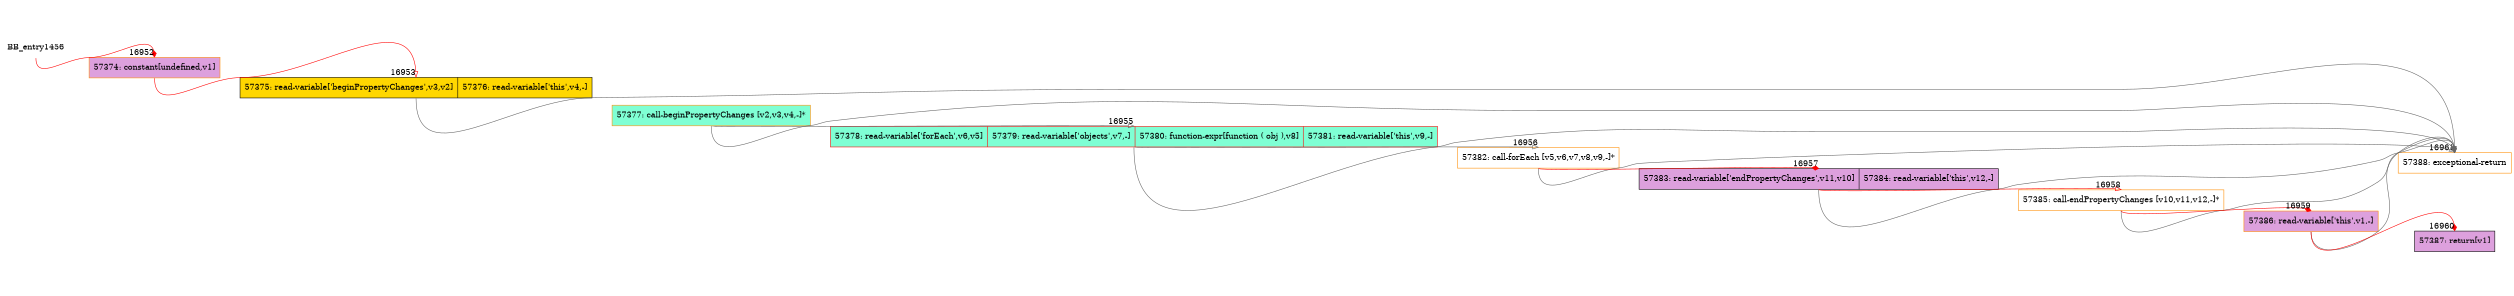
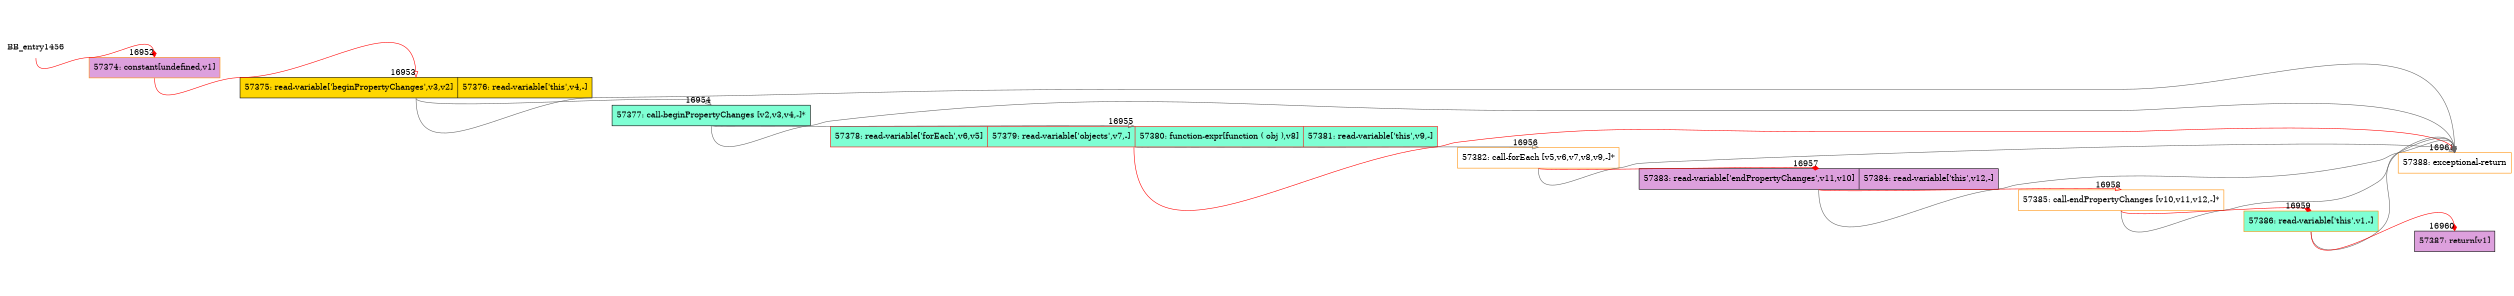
none -> (539, 102)
(711, 116) -> (711, 116)
(1769, 131) -> (1769, 131)
(2311, 221) -> (2311, 221)
